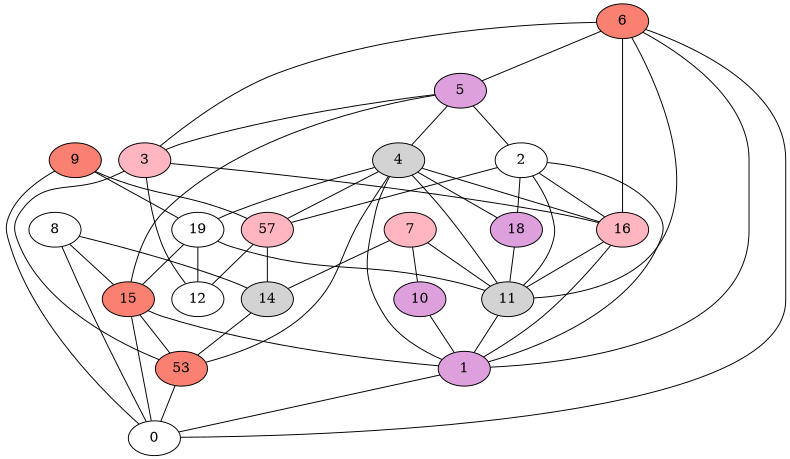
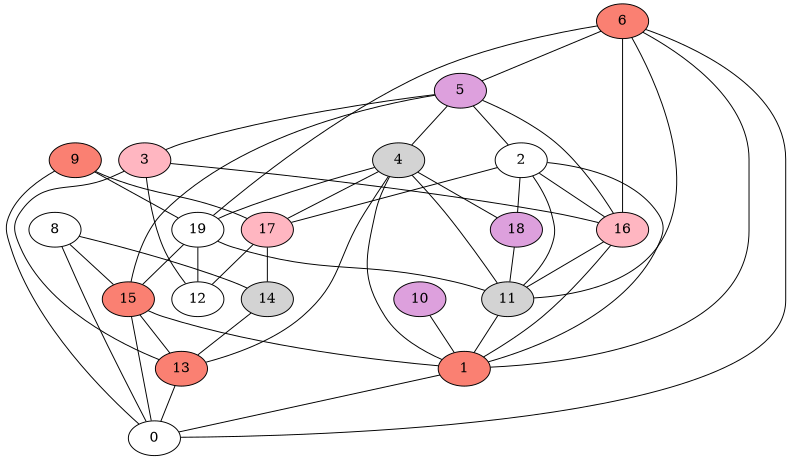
(367, 47) -> (391, 91)
(511, 195) -> (558, 145)
(267, 230) -> (267, 230)
(410, 230) -> none
(181, 369) -> (181, 369)
(464, 369) -> (464, 369)
